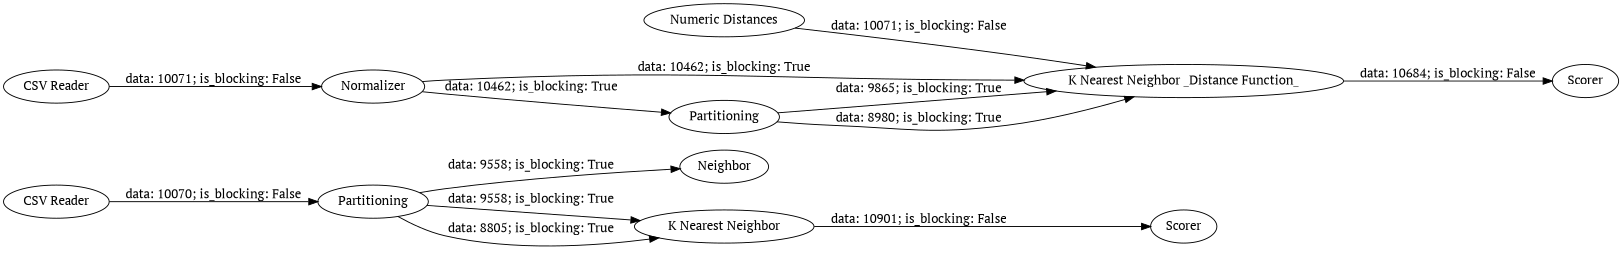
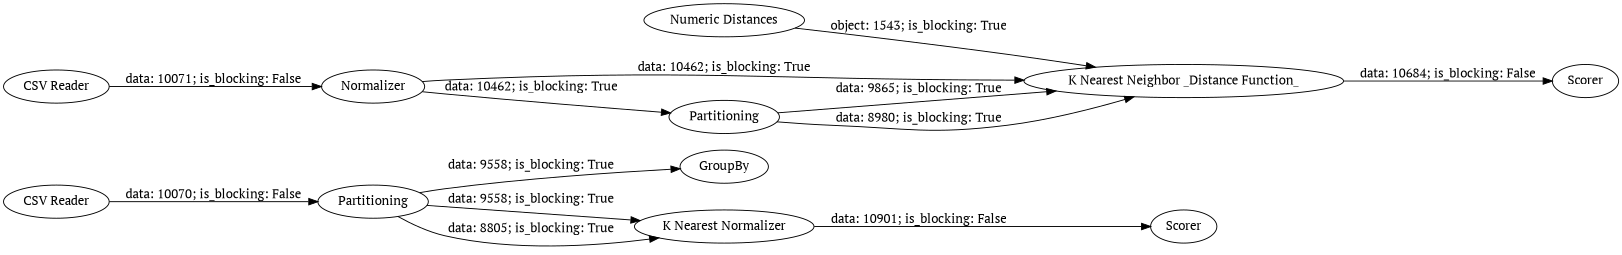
(919, 26) -> (919, 26)
(724, 167) -> (724, 167)
(724, 227) -> (724, 227)
